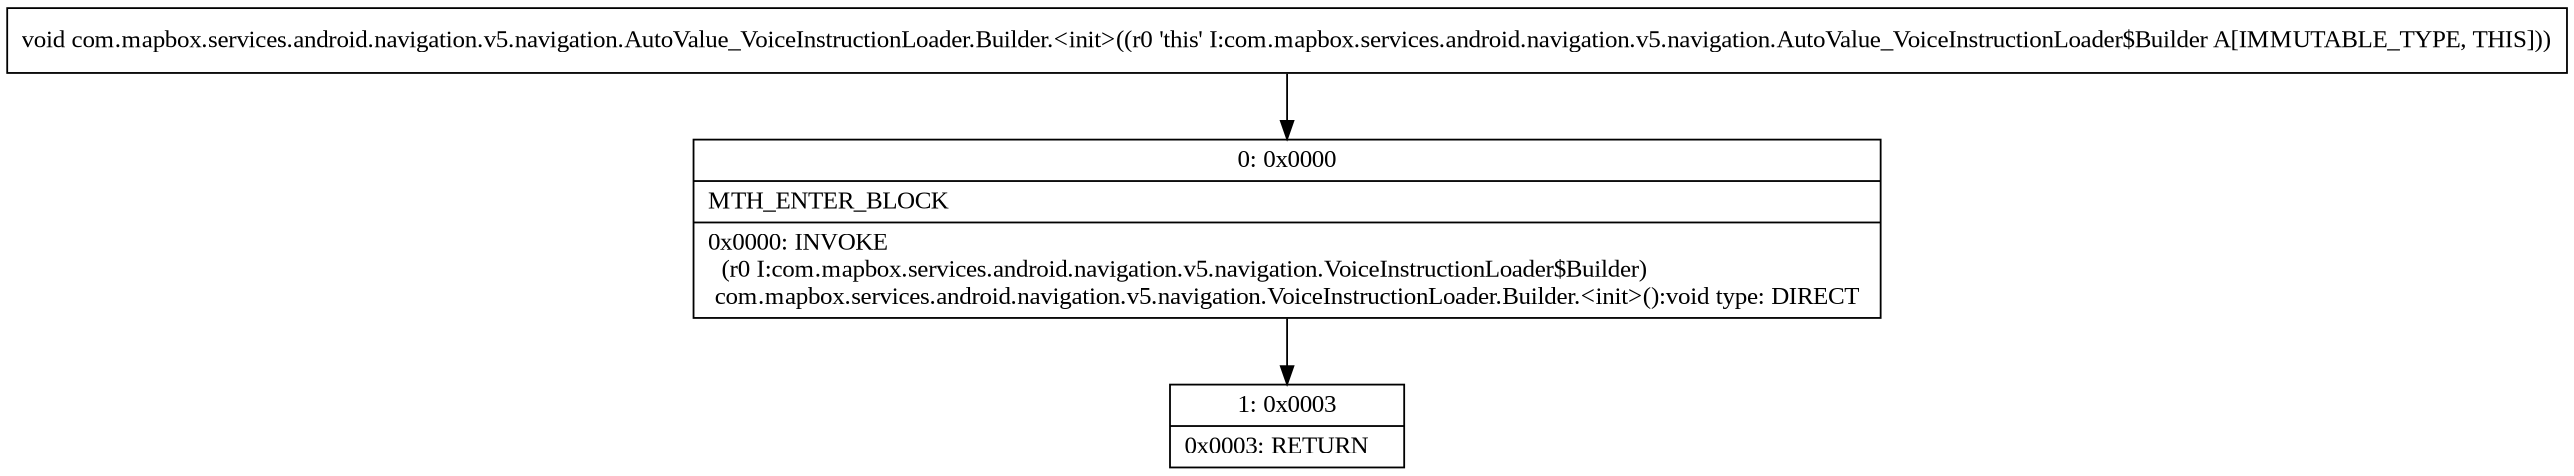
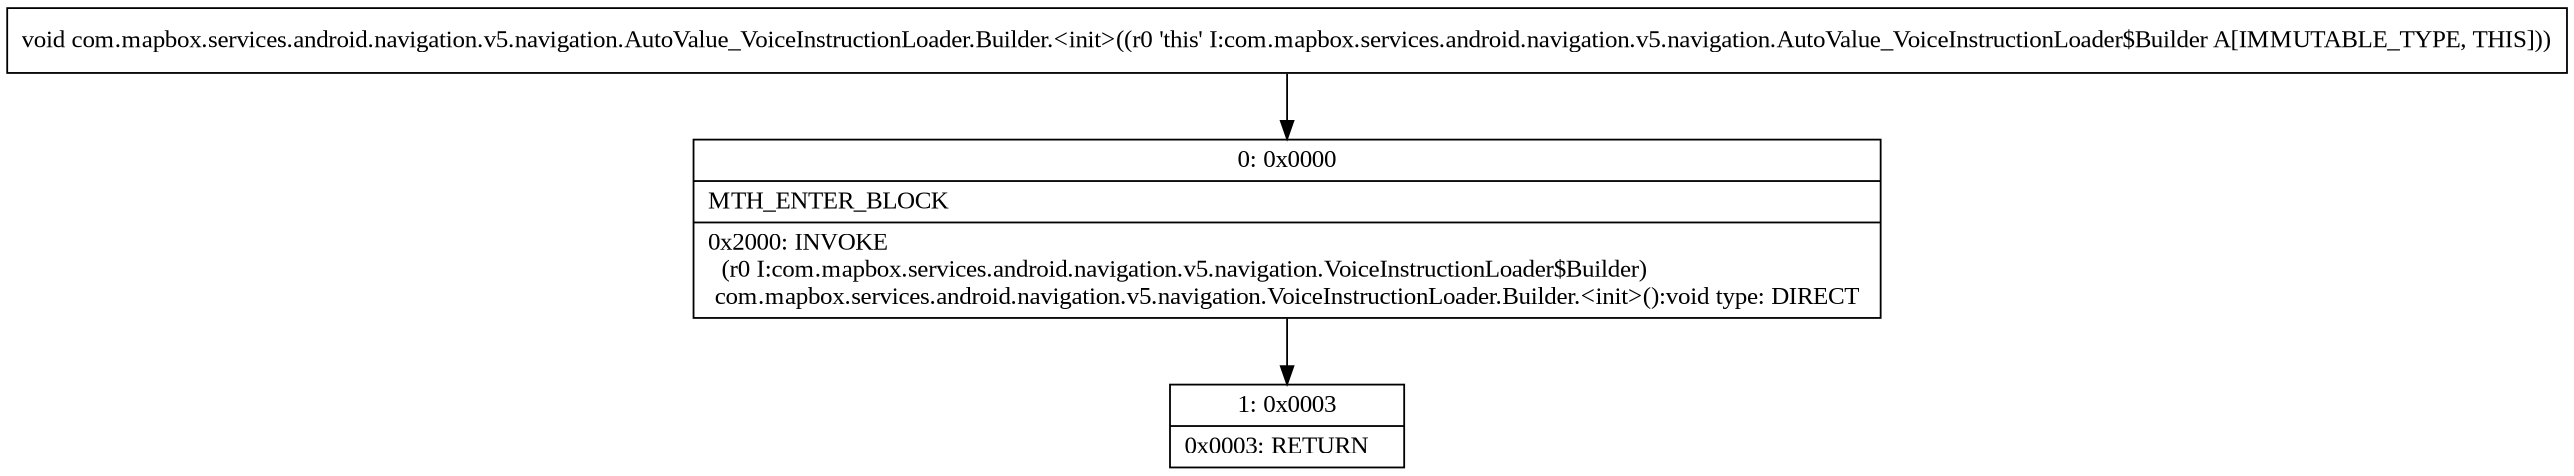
(805, 242) -> (805, 242)
